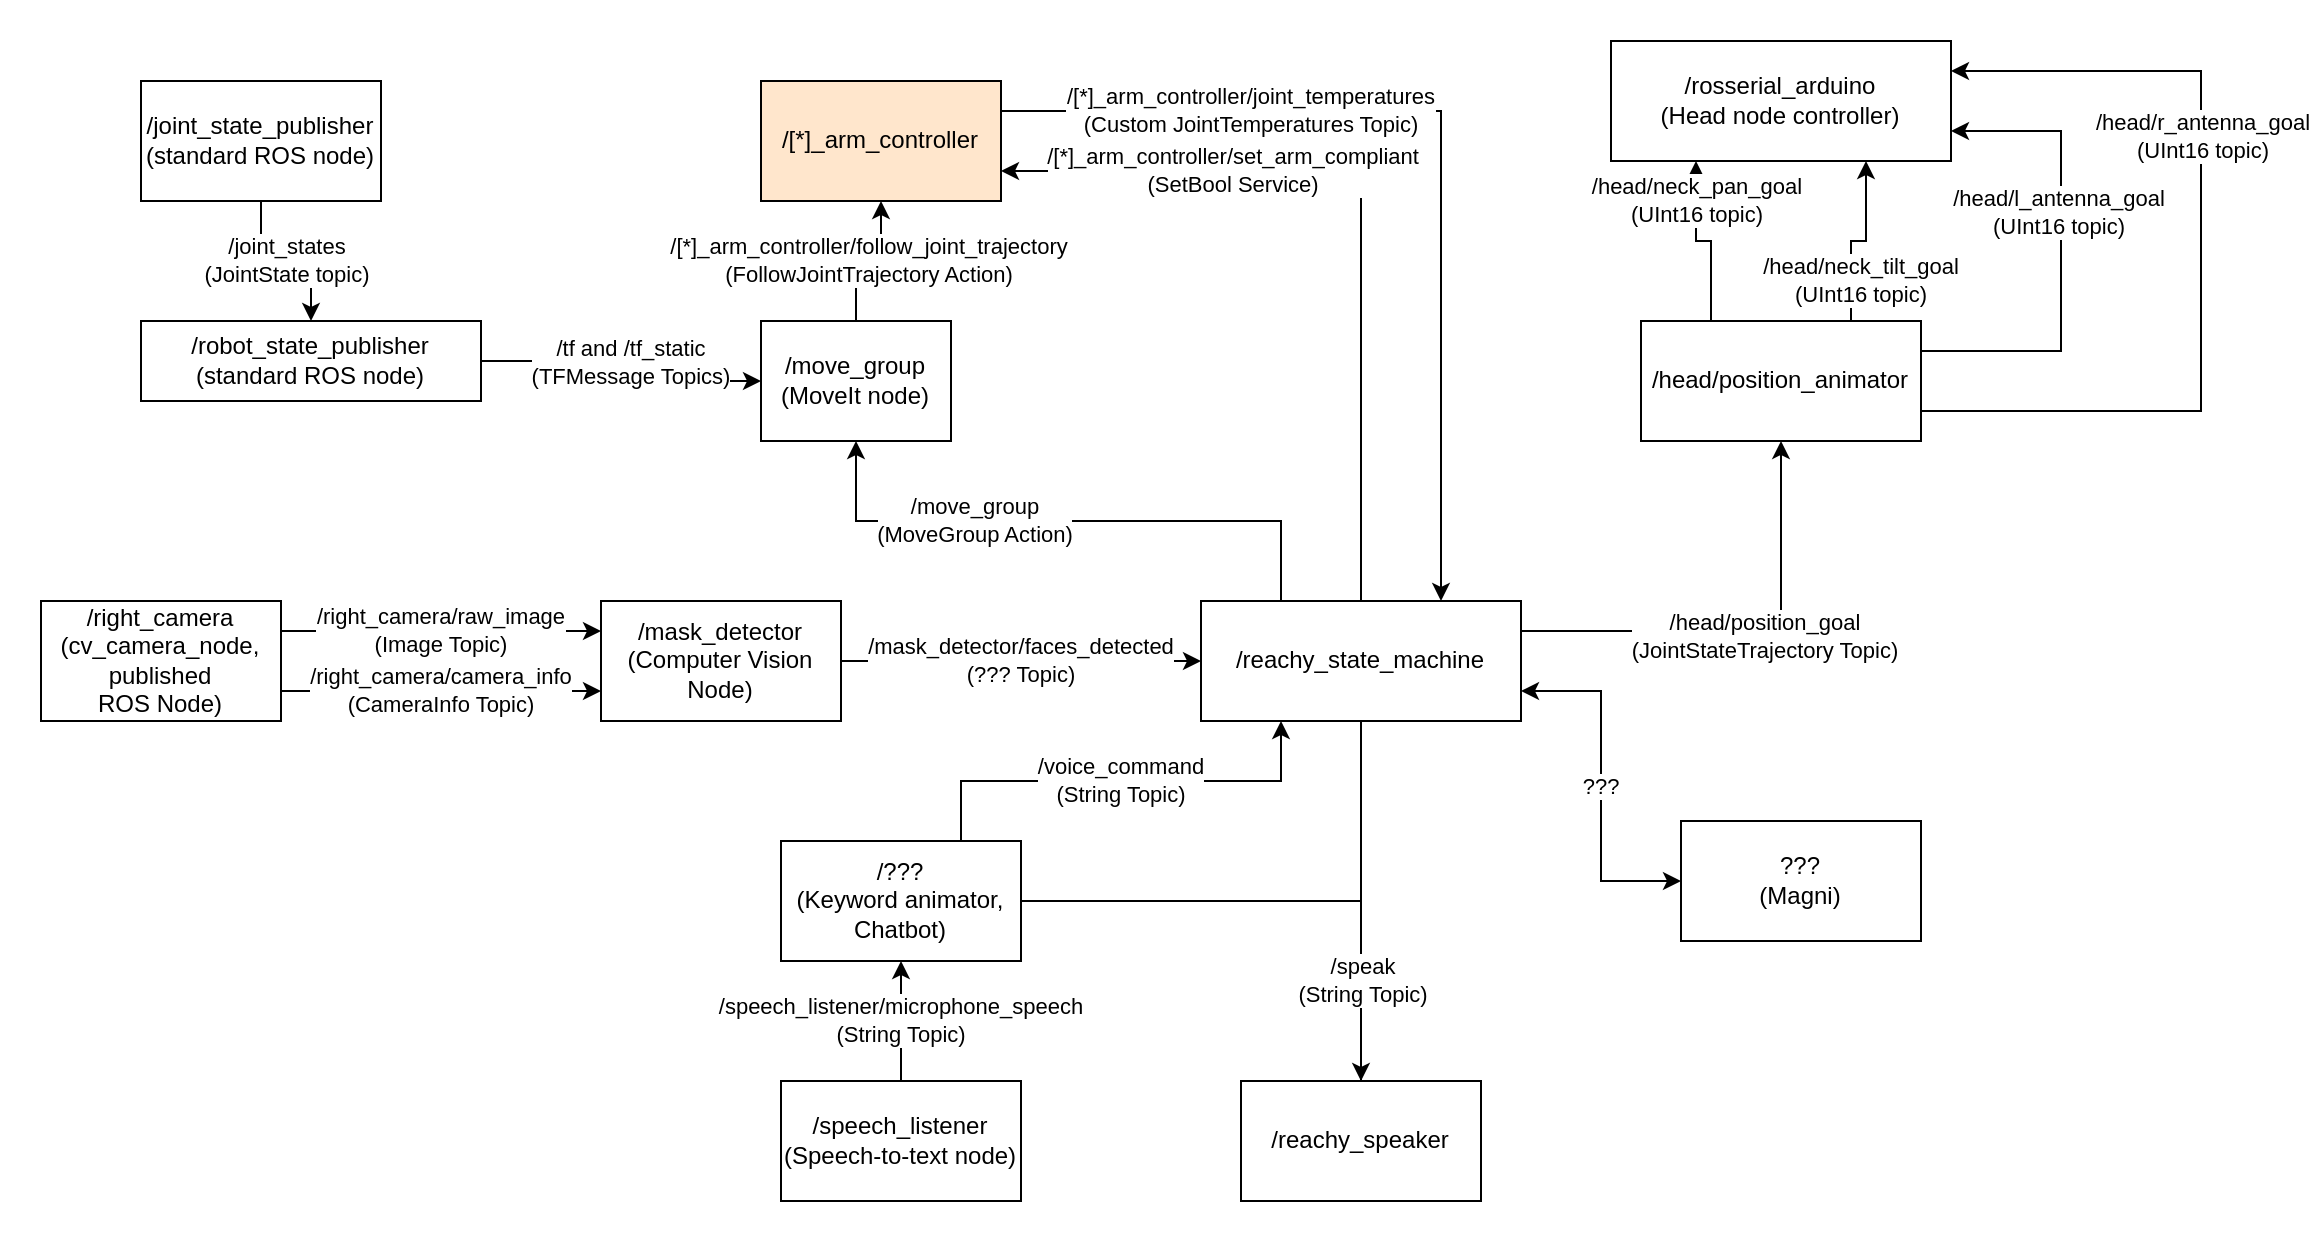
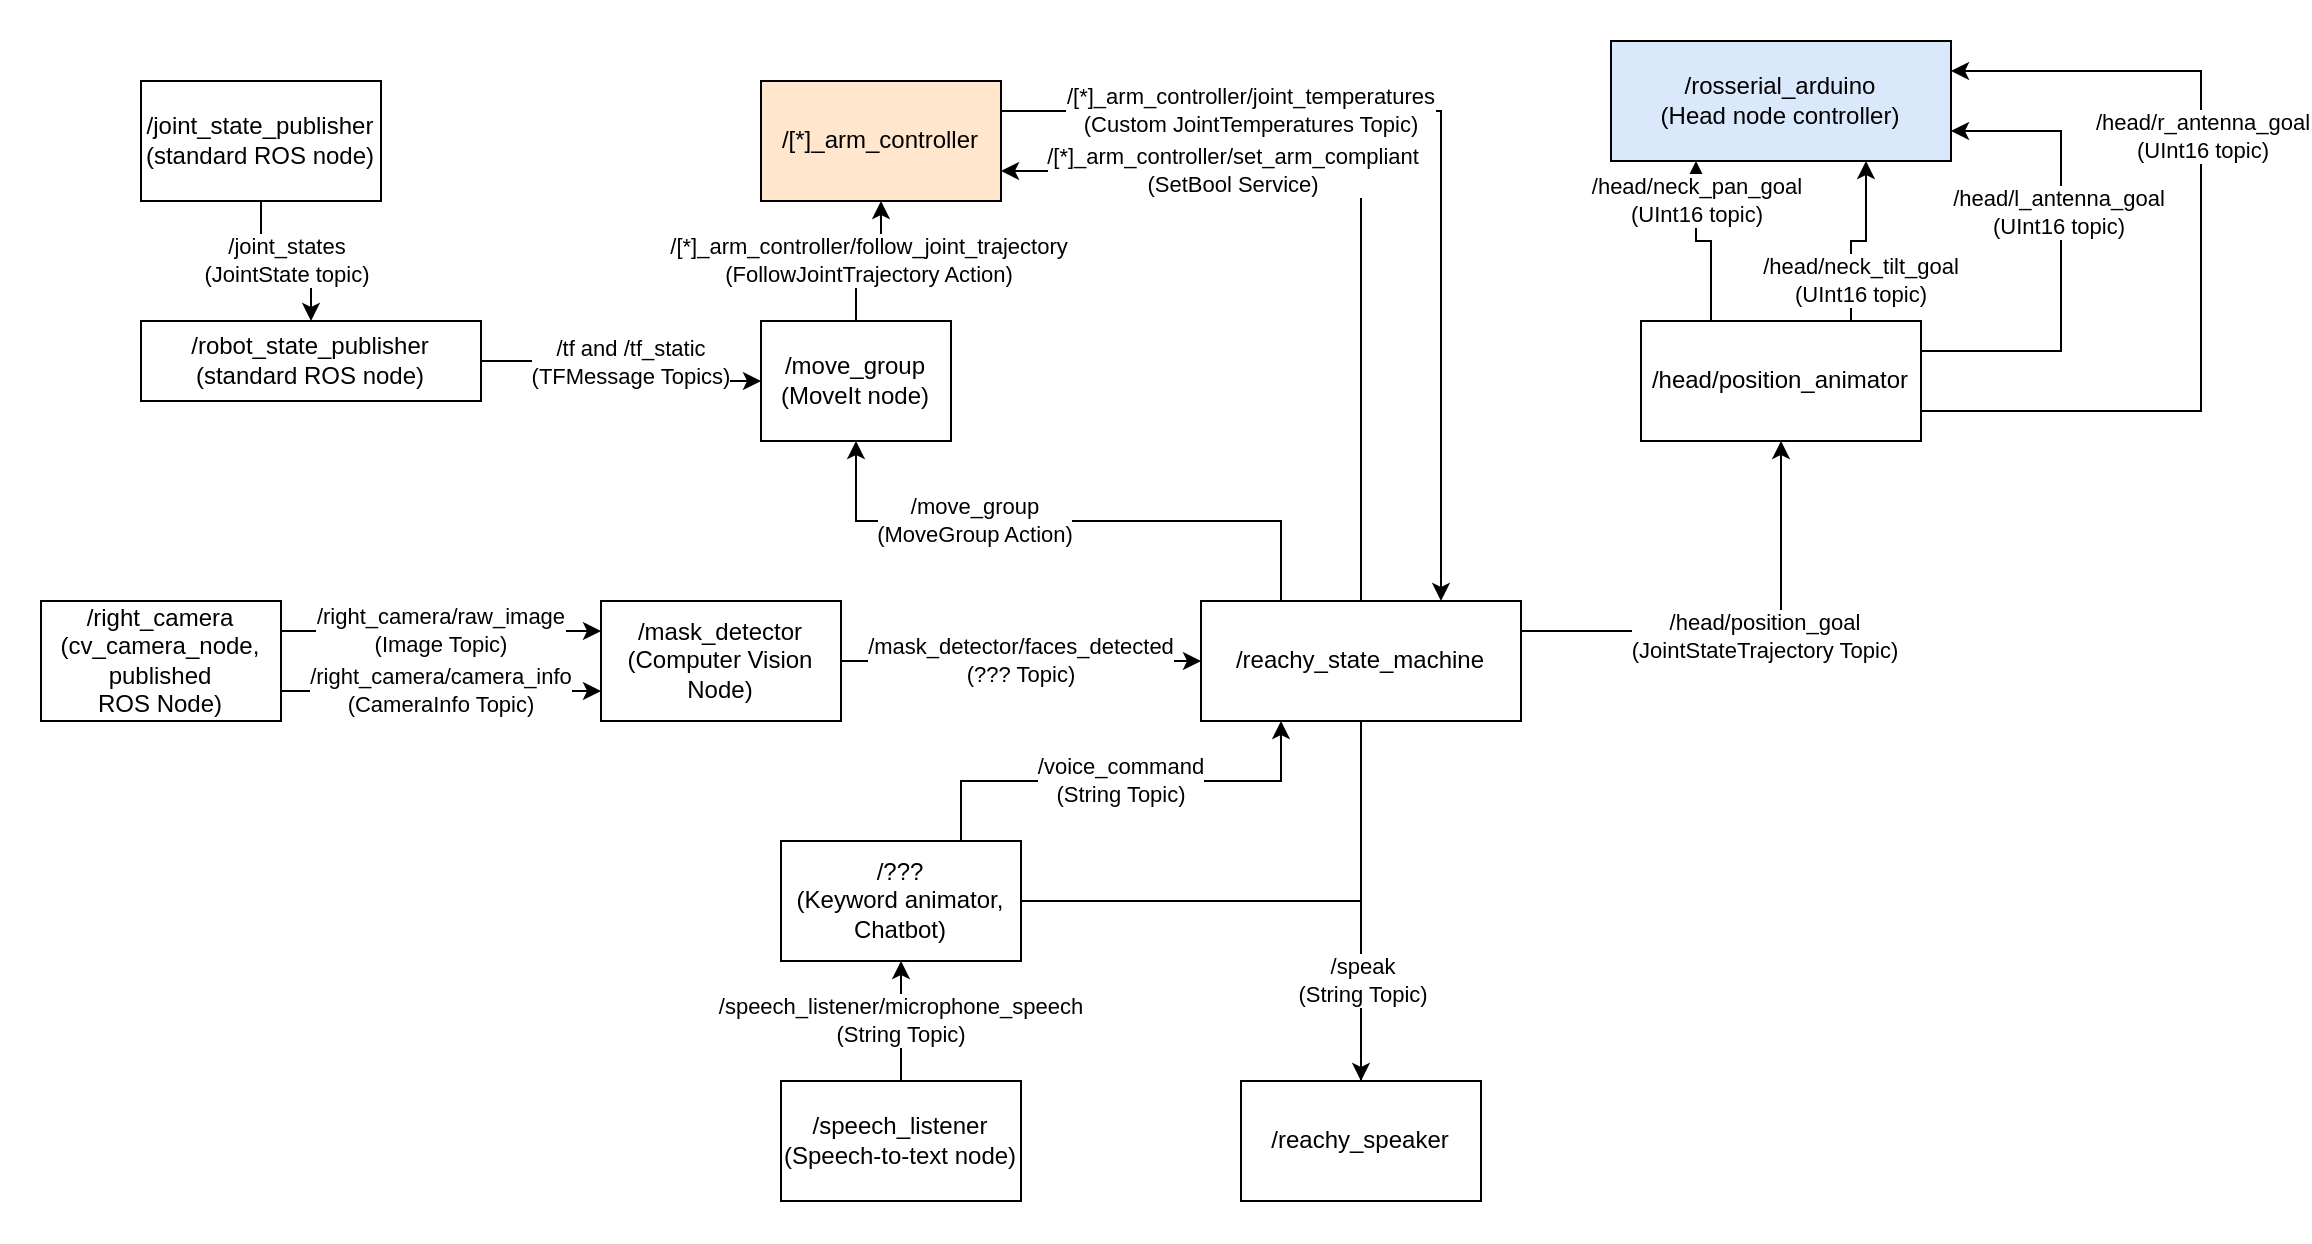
(1781, 101) -> (1781, 101)
(1601, 786) -> none
(1801, 881) -> none
